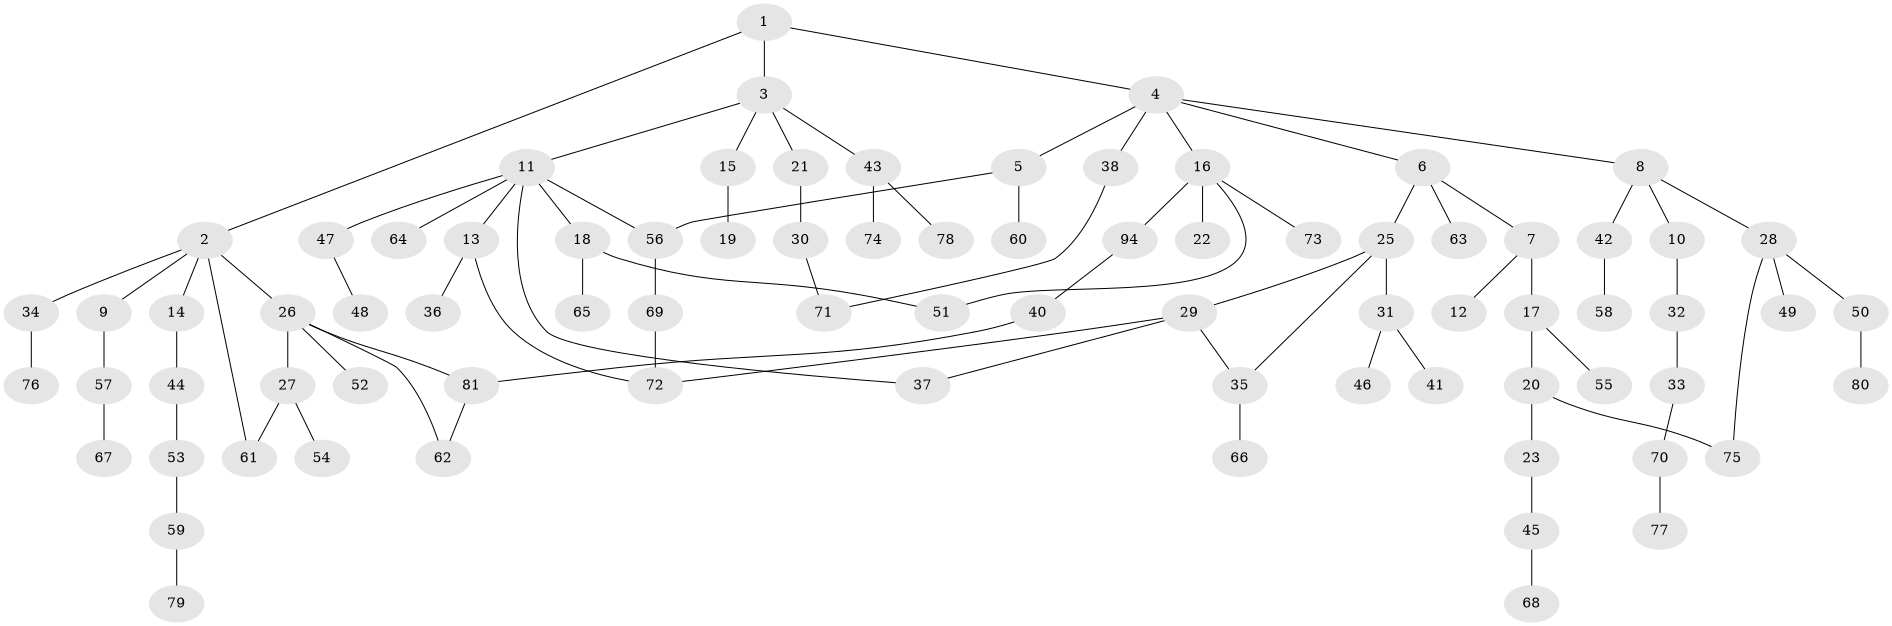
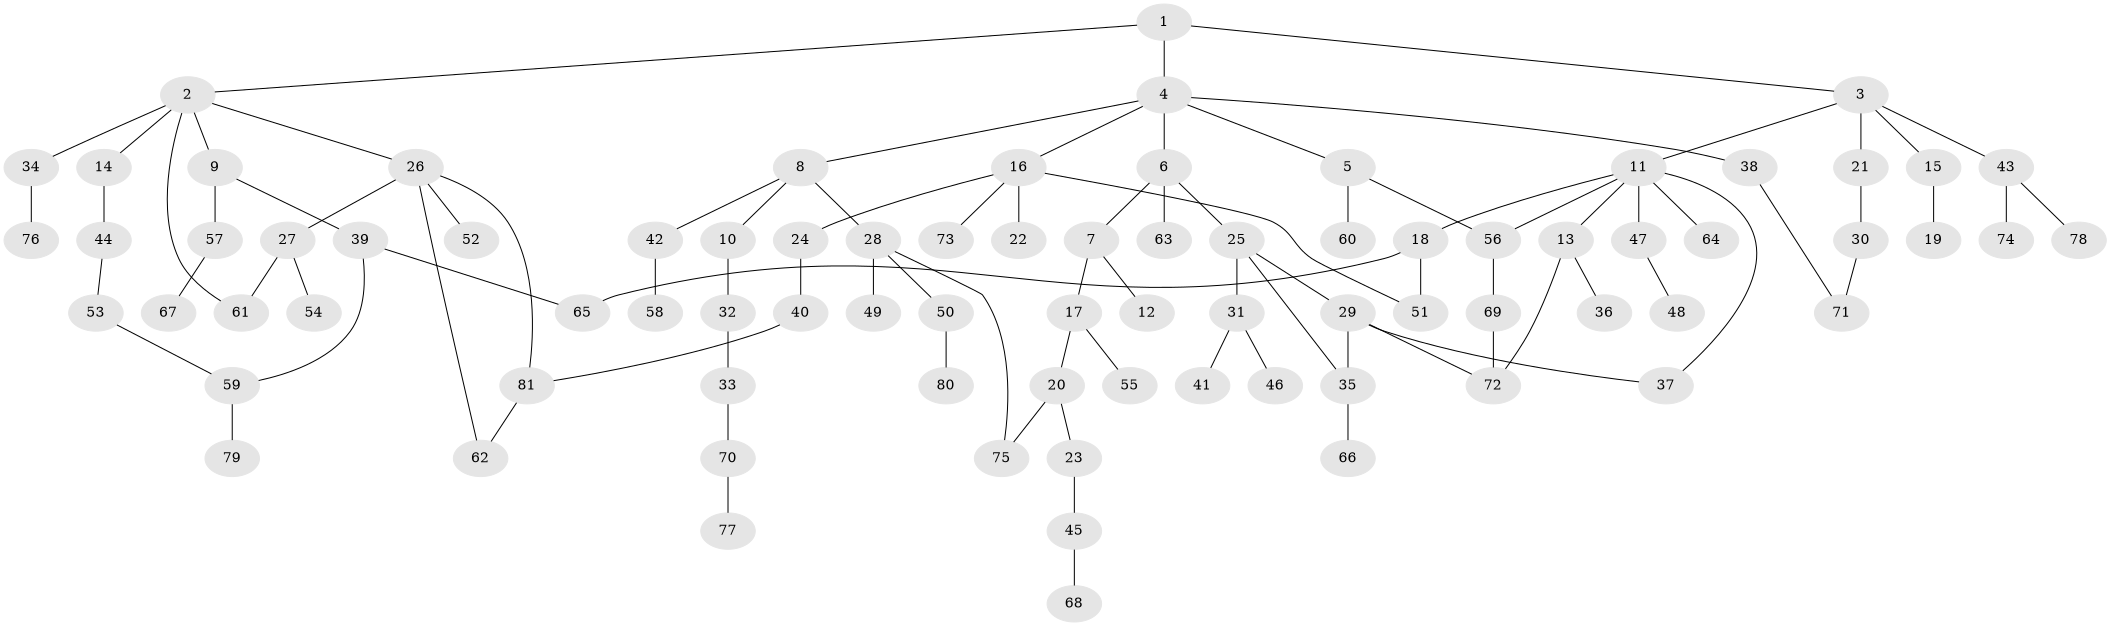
none -> (360, 240)
(1130, 240) -> (801, 240)
